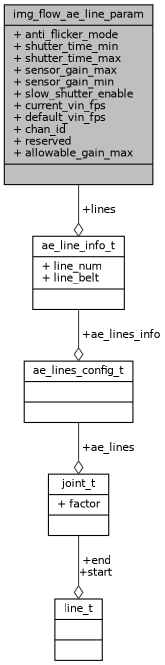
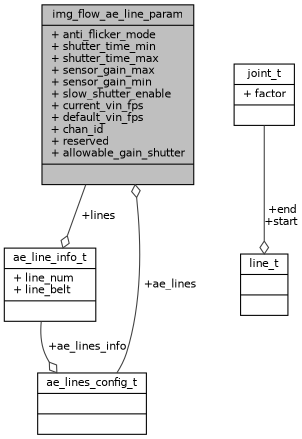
(73, 153) -> (118, 153)
(79, 442) -> (138, 287)
